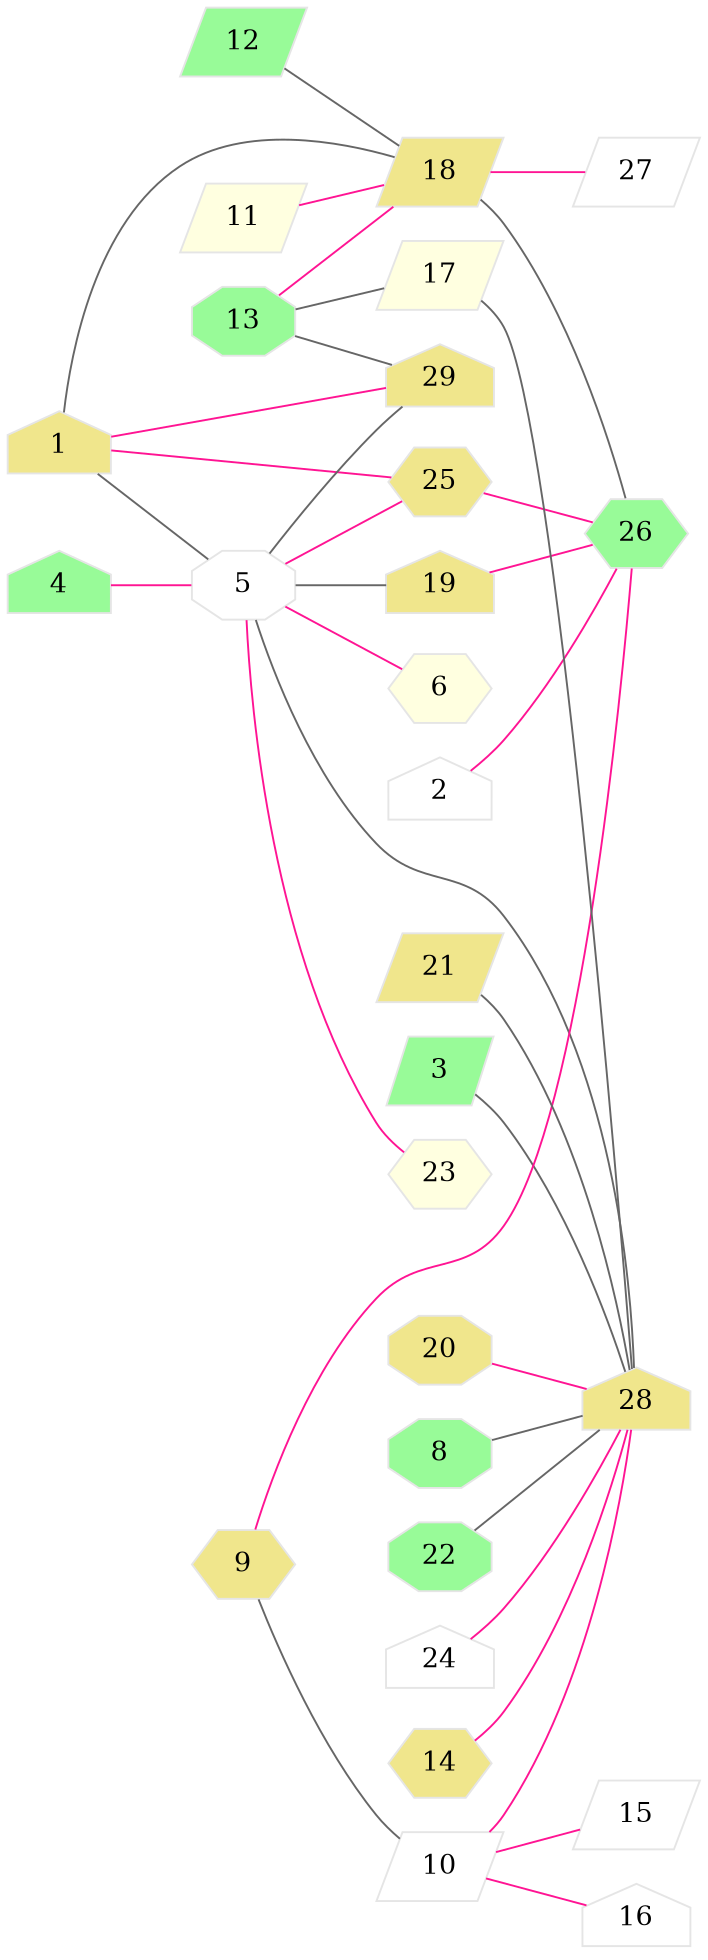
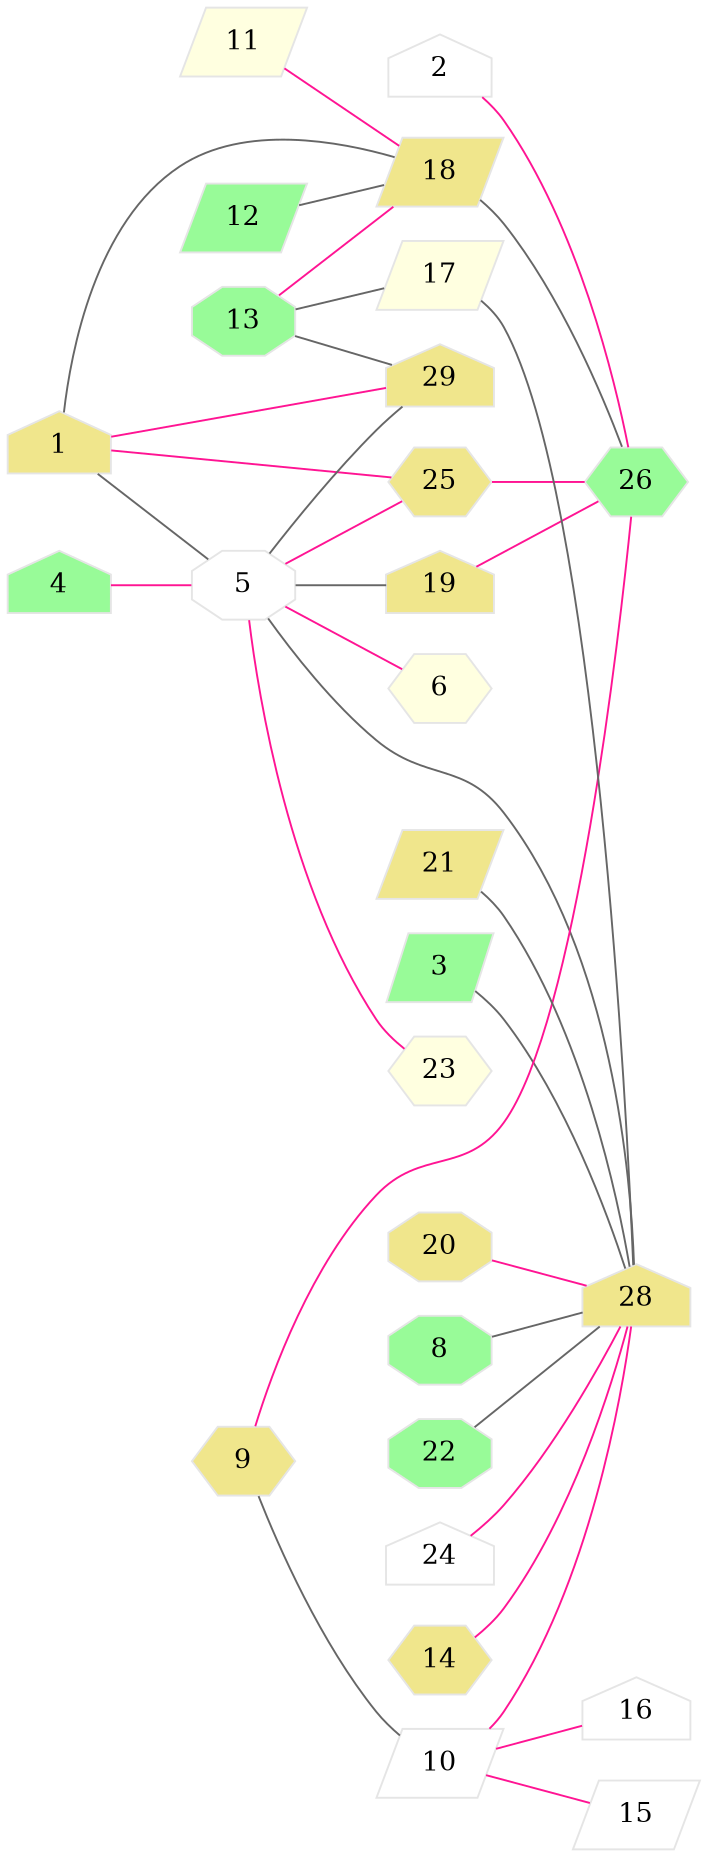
(636, 172) -> none
